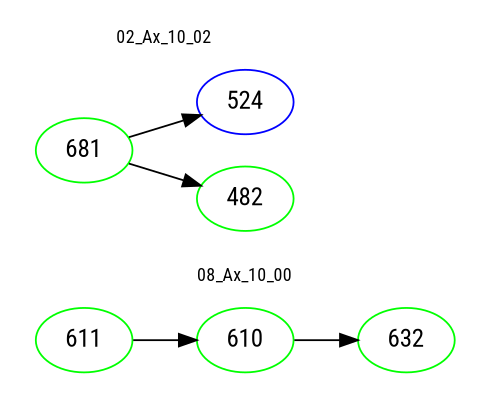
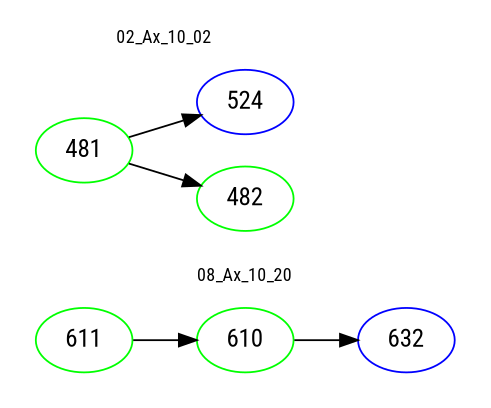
(84, 150) -> (84, 150)
(245, 277) -> (245, 277)
(406, 340) -> (406, 340)
